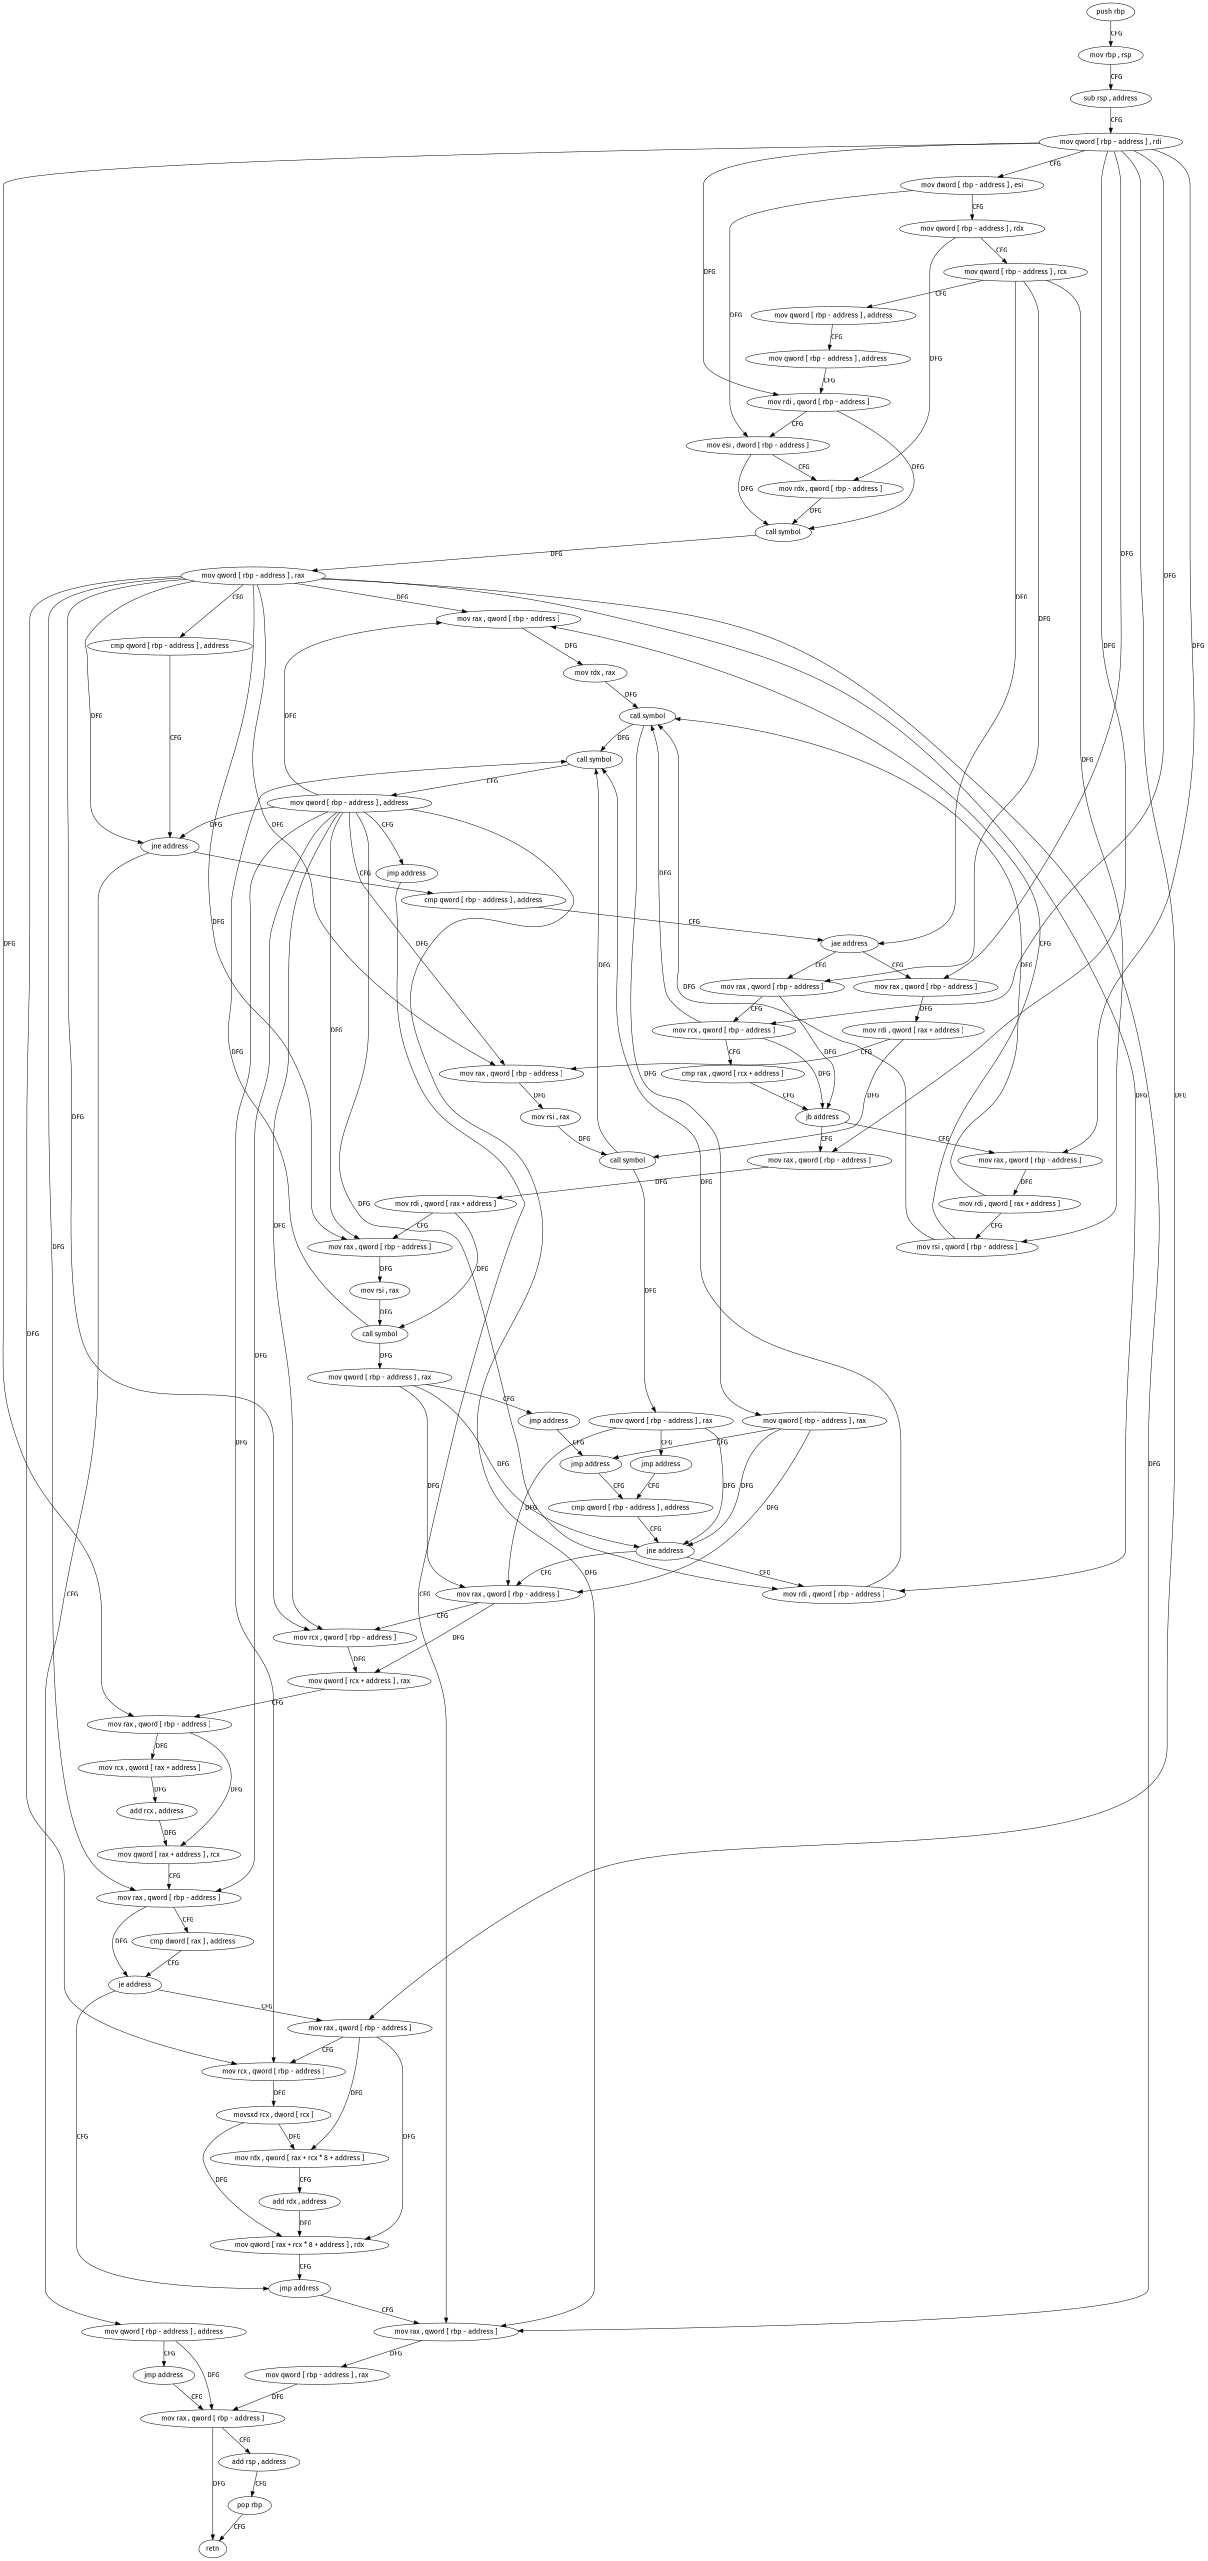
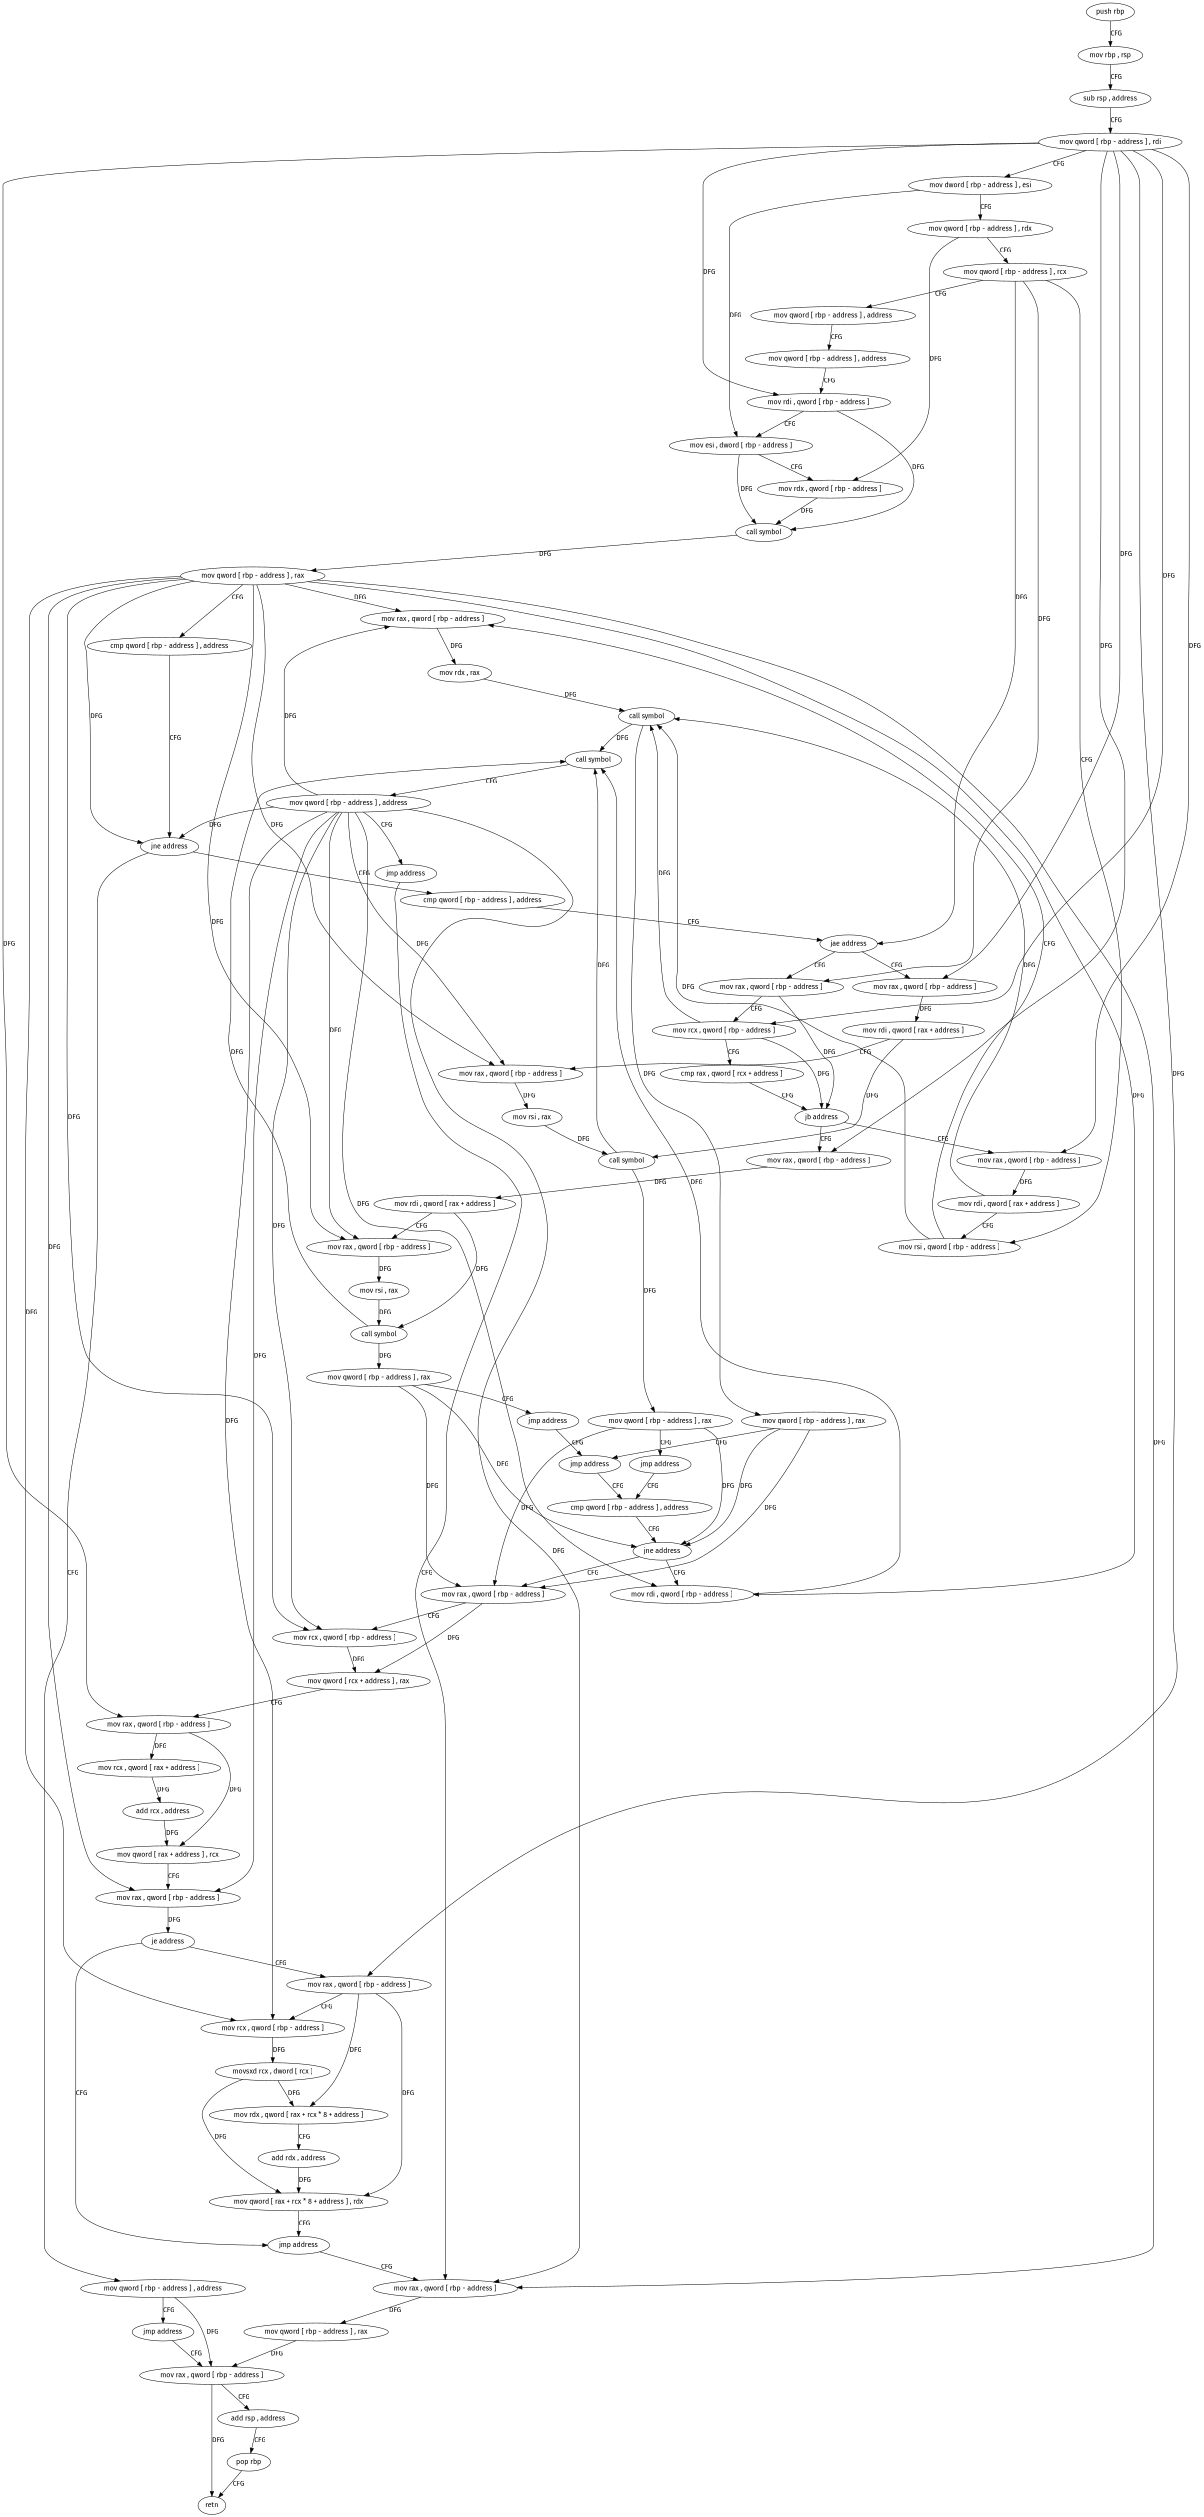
(1088, 760) -> (1087, 760)
(193, 1942) -> none
